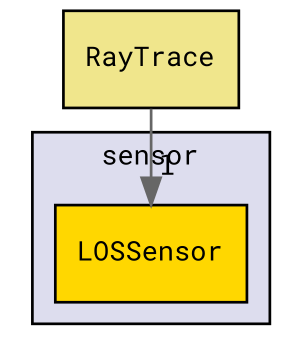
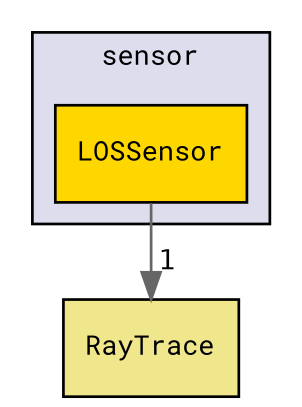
(151, 148) -> (151, 241)
